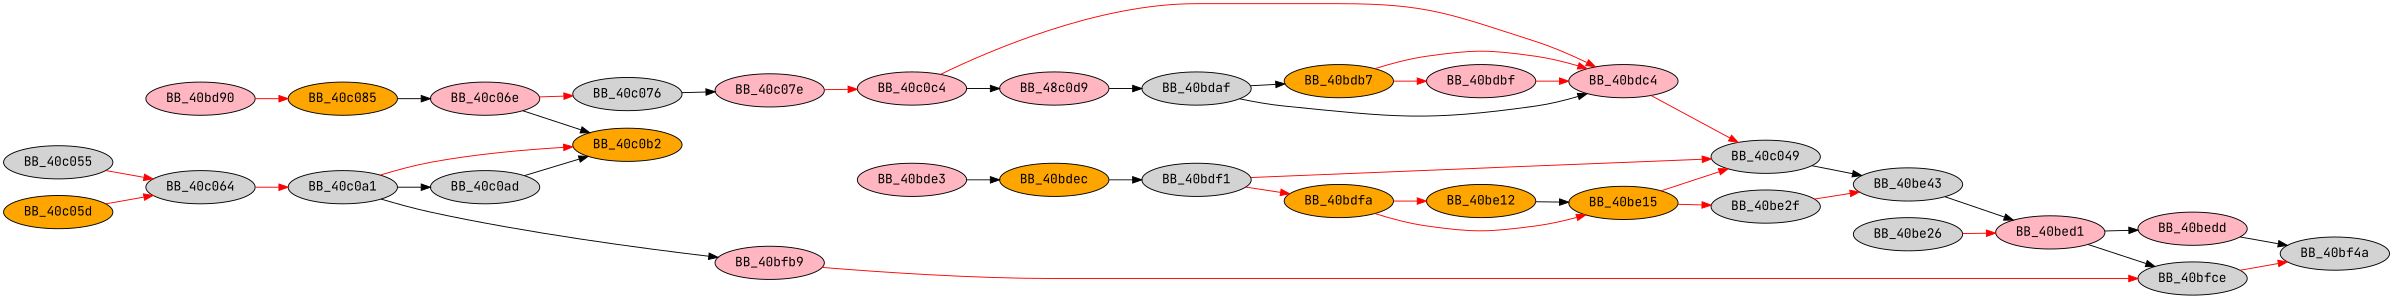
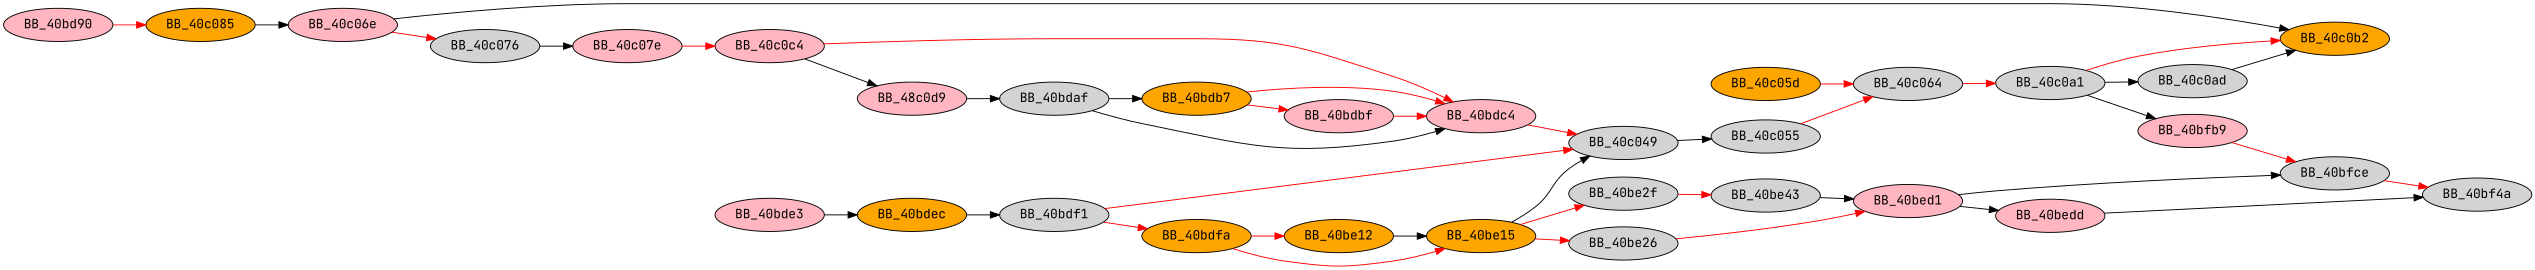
(1832, 170) -> (1690, 140)
(1690, 181) -> (1548, 193)
none -> (1548, 240)
